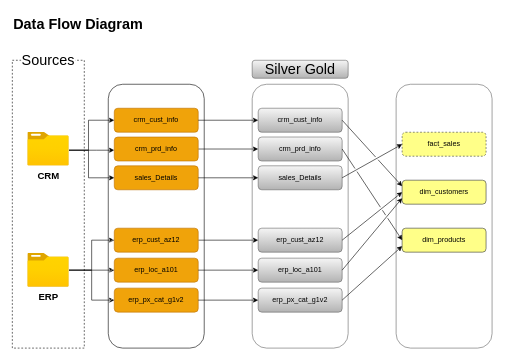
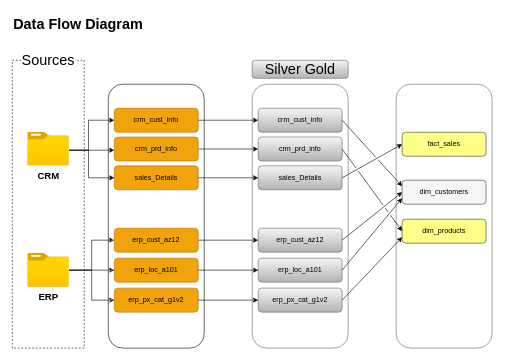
(444, 144) -> (444, 144)
(444, 192) -> (444, 192)
(444, 240) -> (444, 231)
